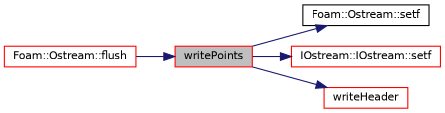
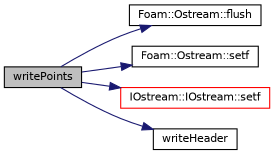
(70, 57) -> (195, 15)
(150, 57) -> (100, 45)
(214, 57) -> (43, 77)
(366, 98) -> (195, 139)
